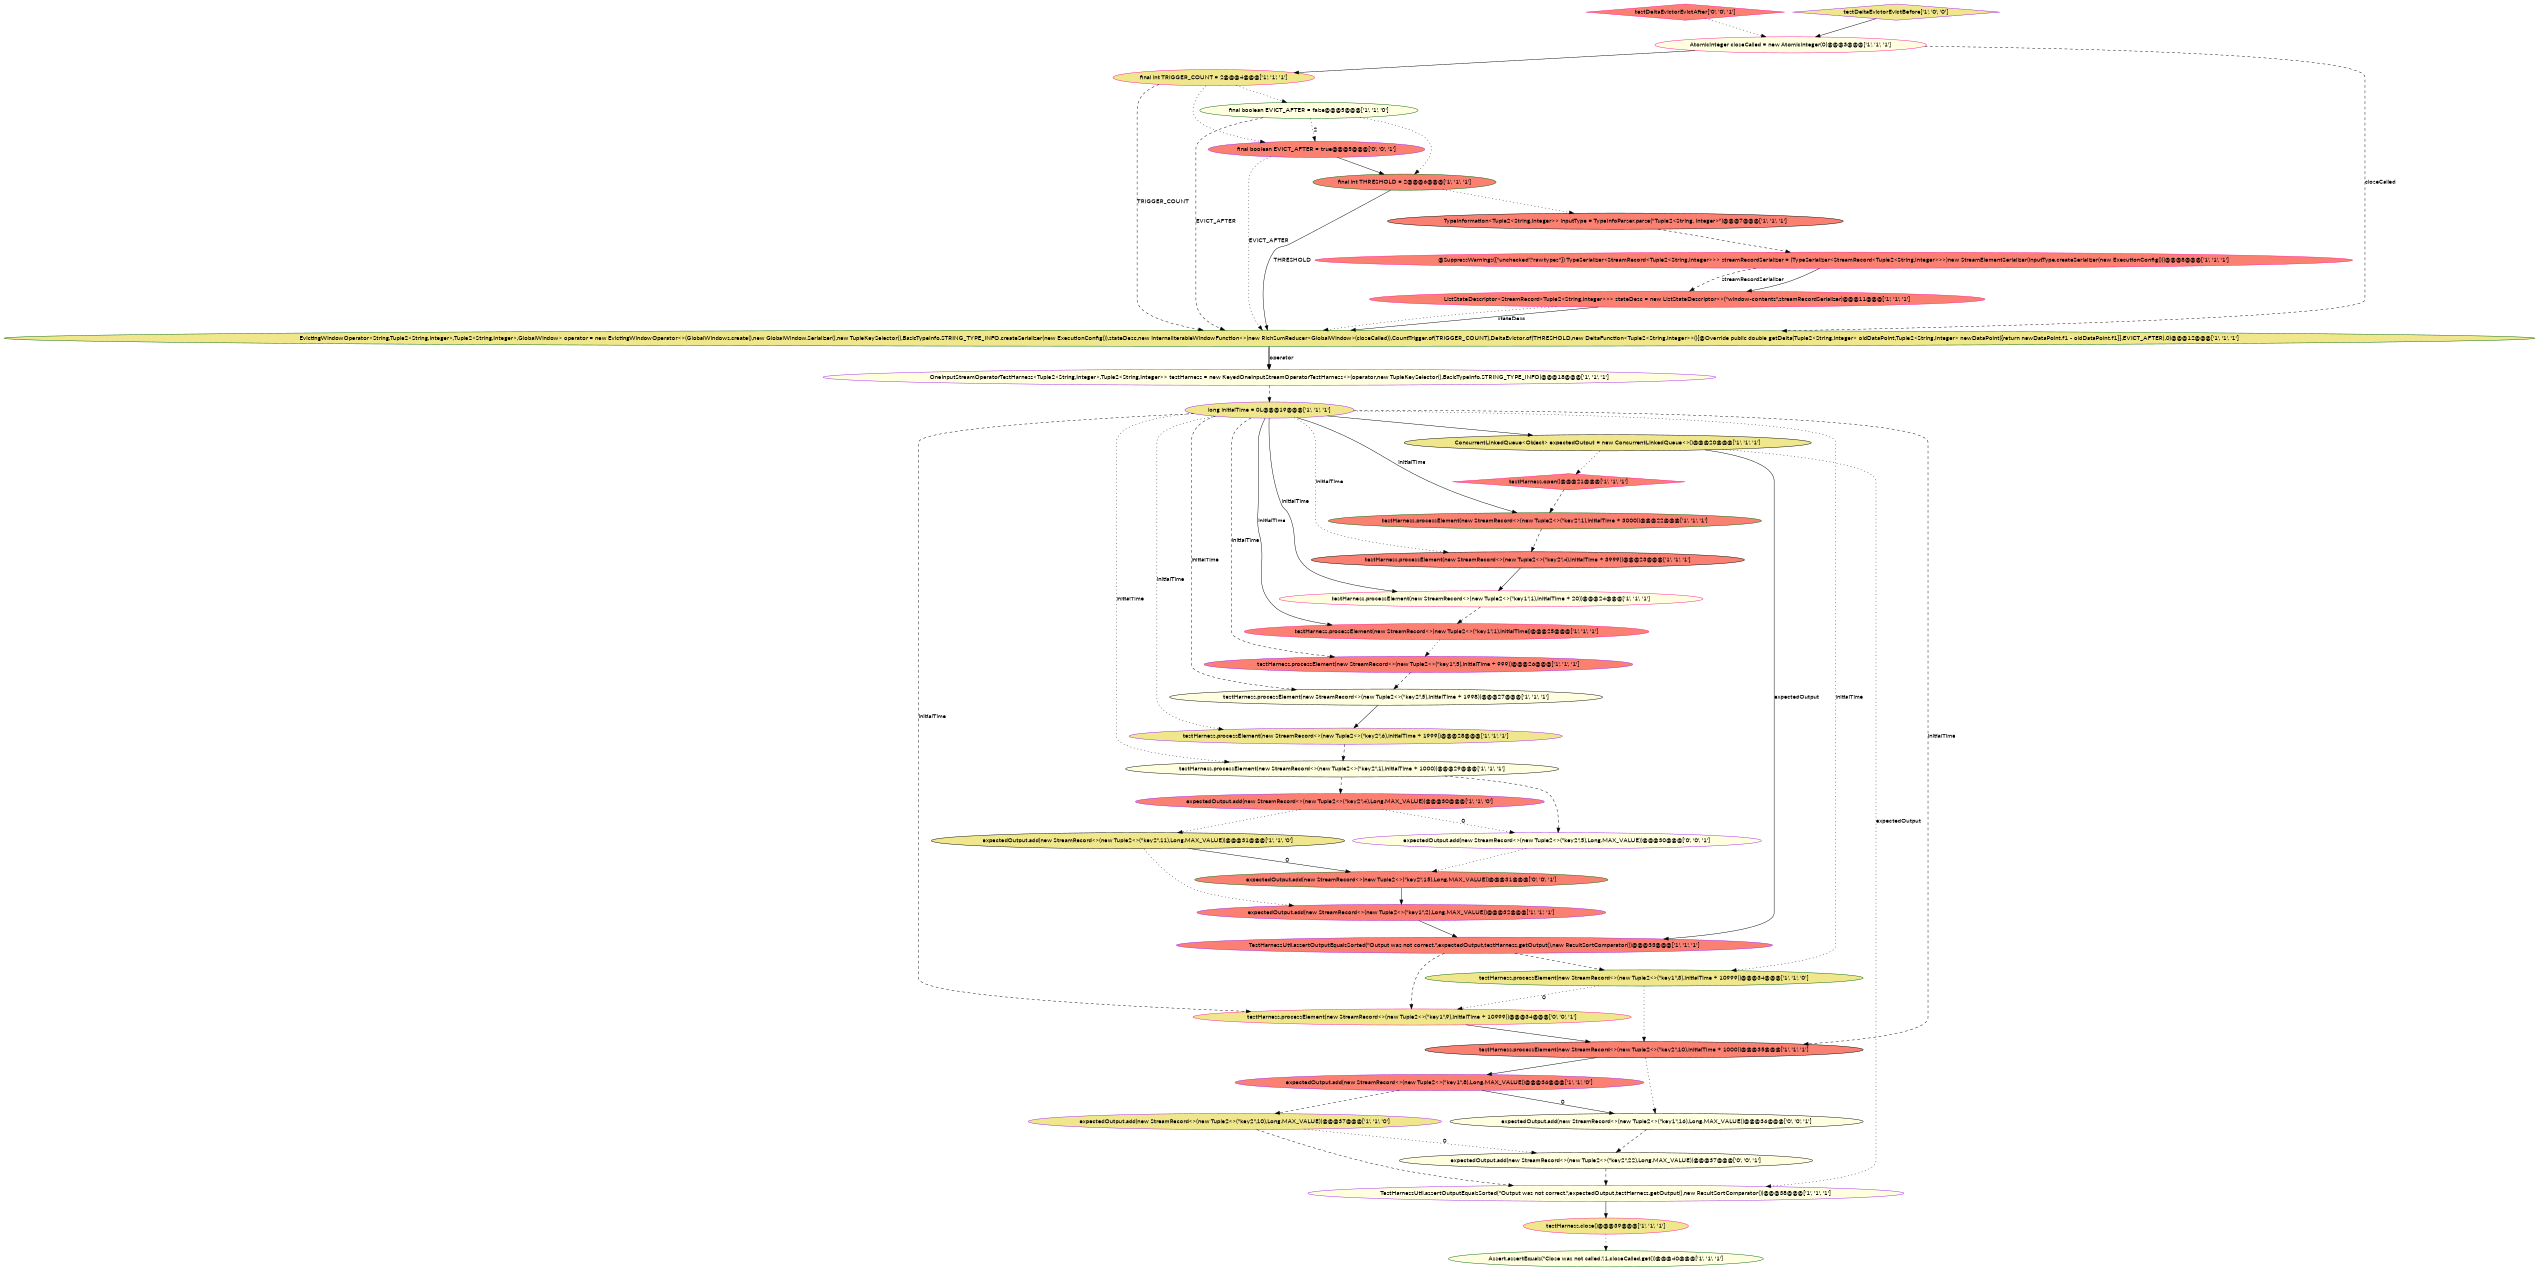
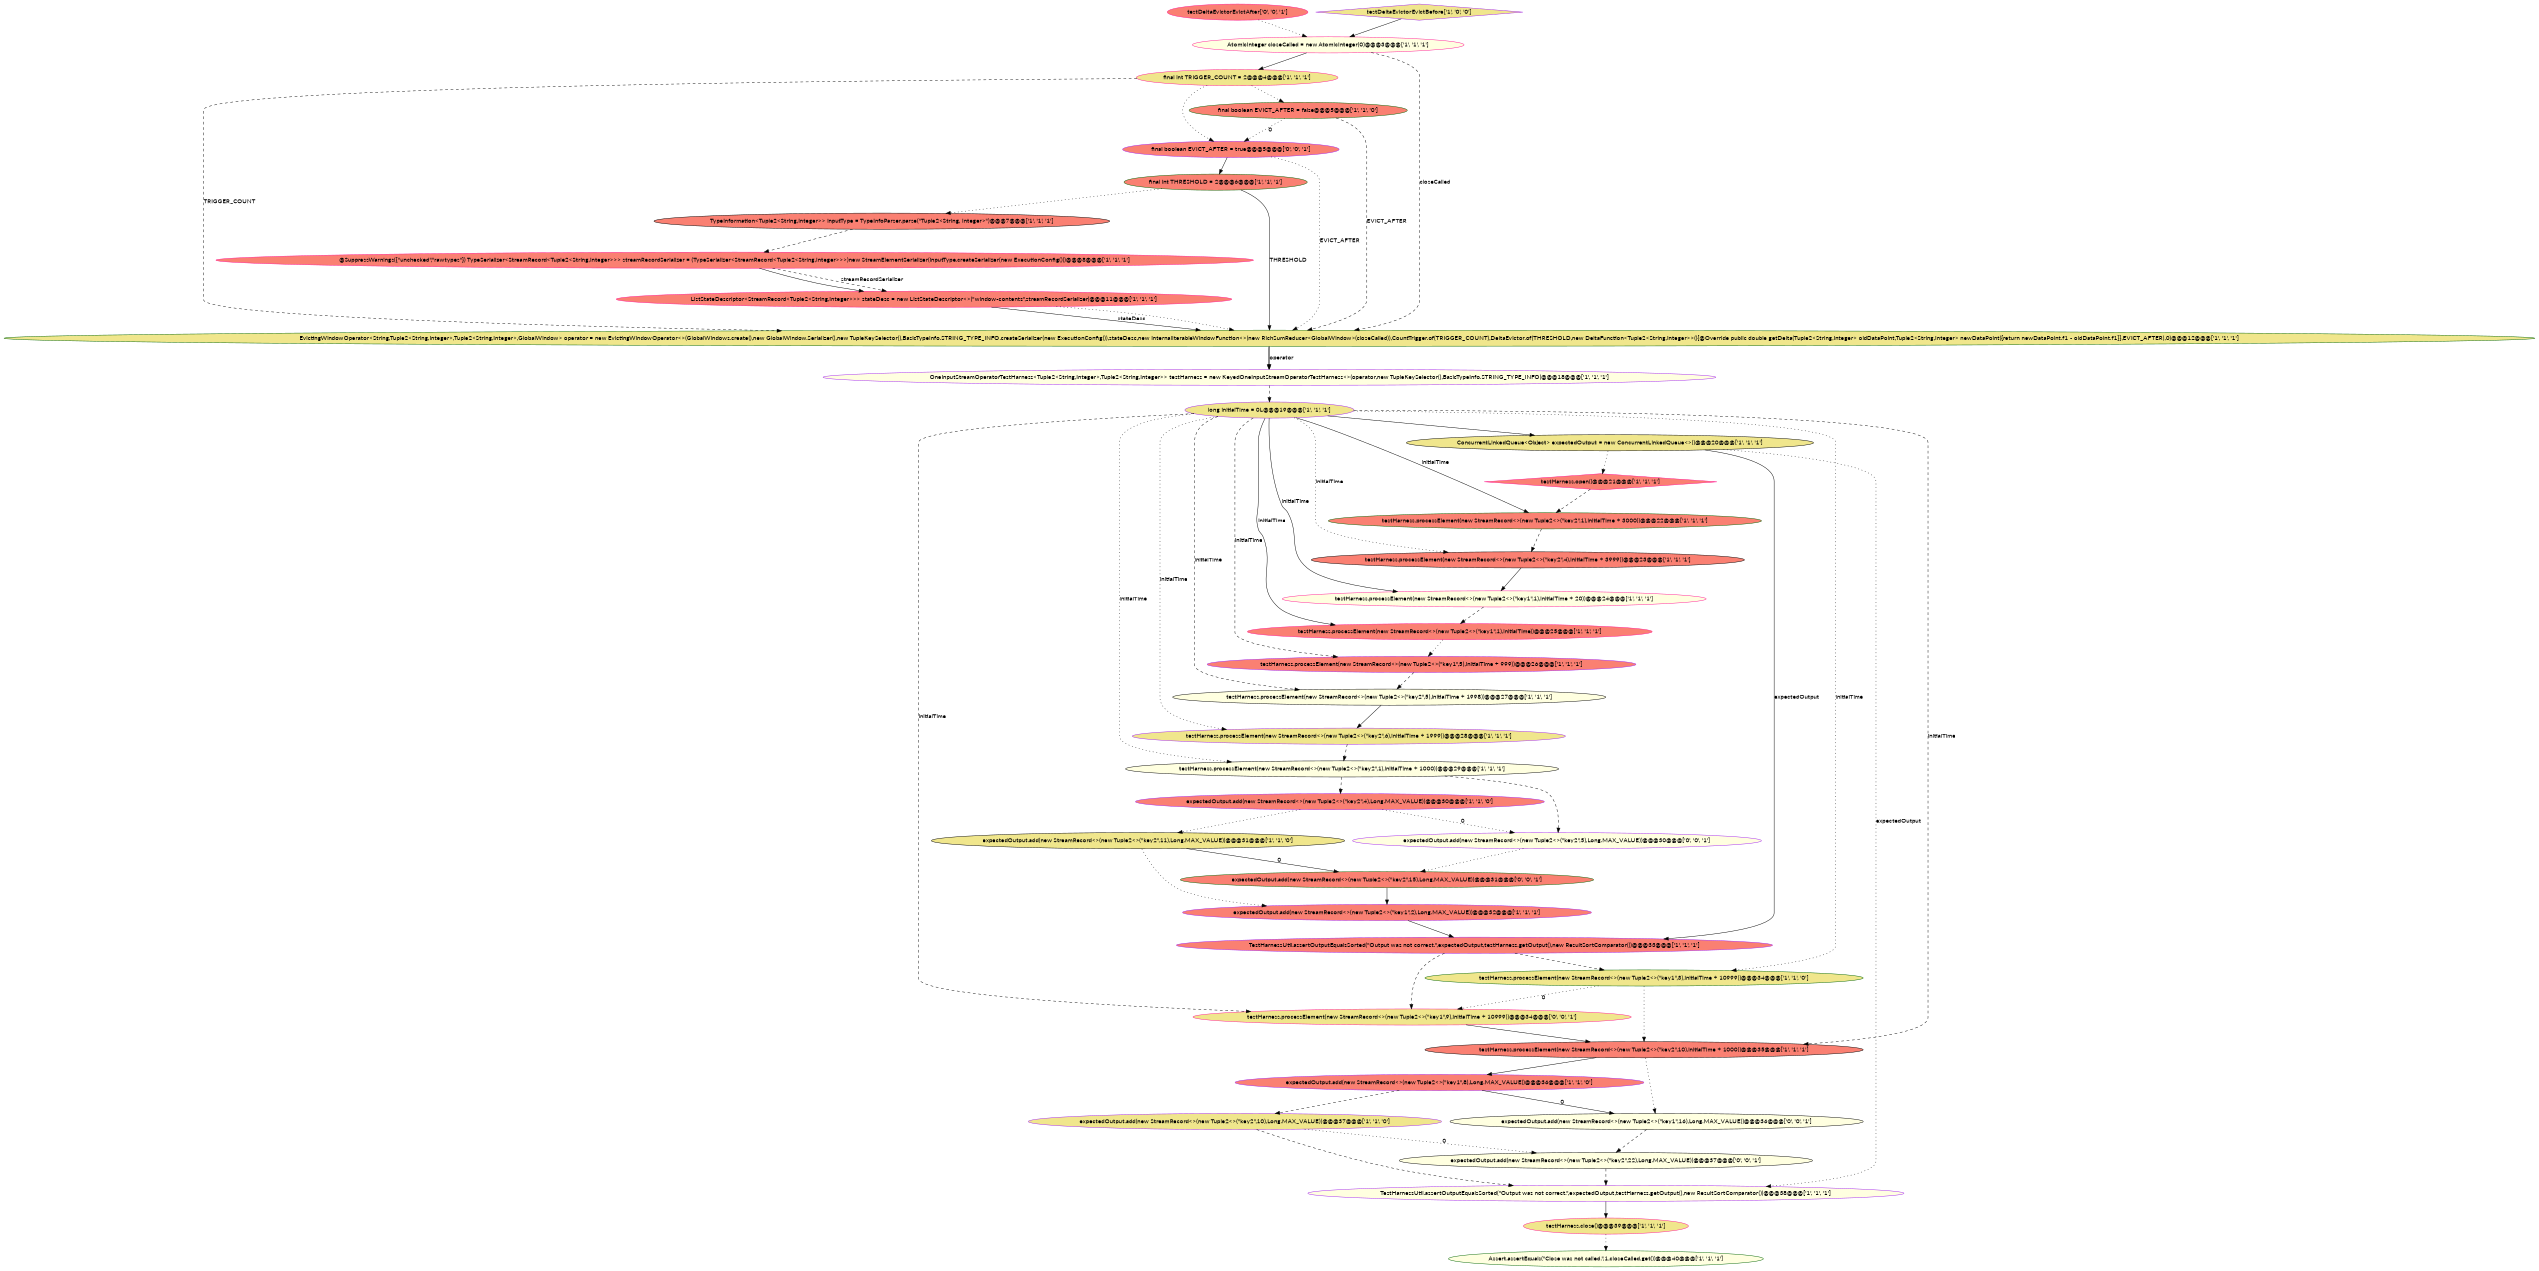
(1685, 12) -> (1238, 12)
(1309, 110) -> (1298, 110)
(1315, 130) -> (1271, 130)
(1412, 131) -> none
